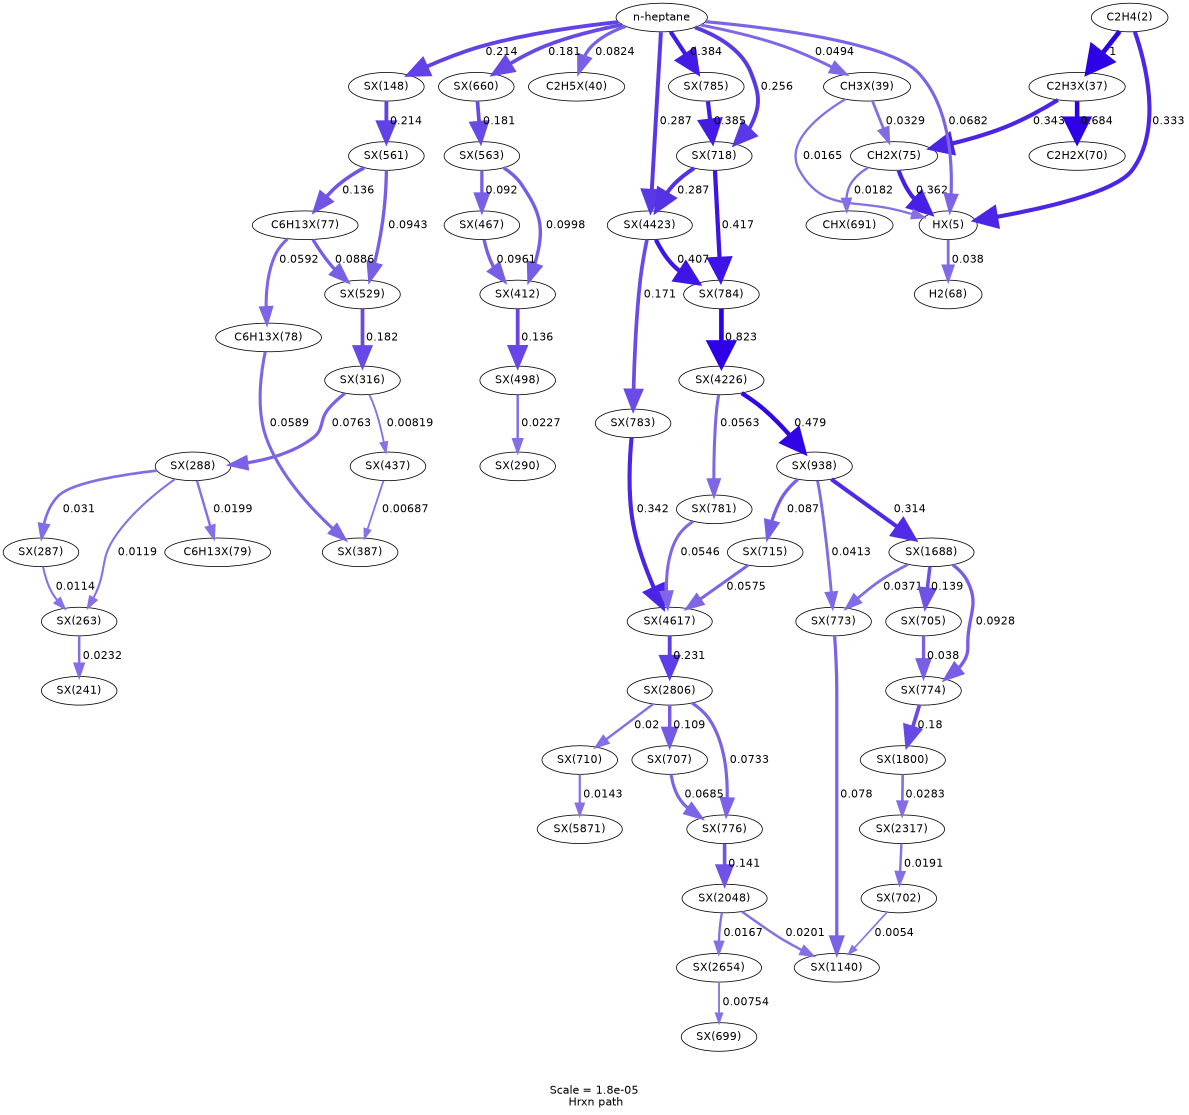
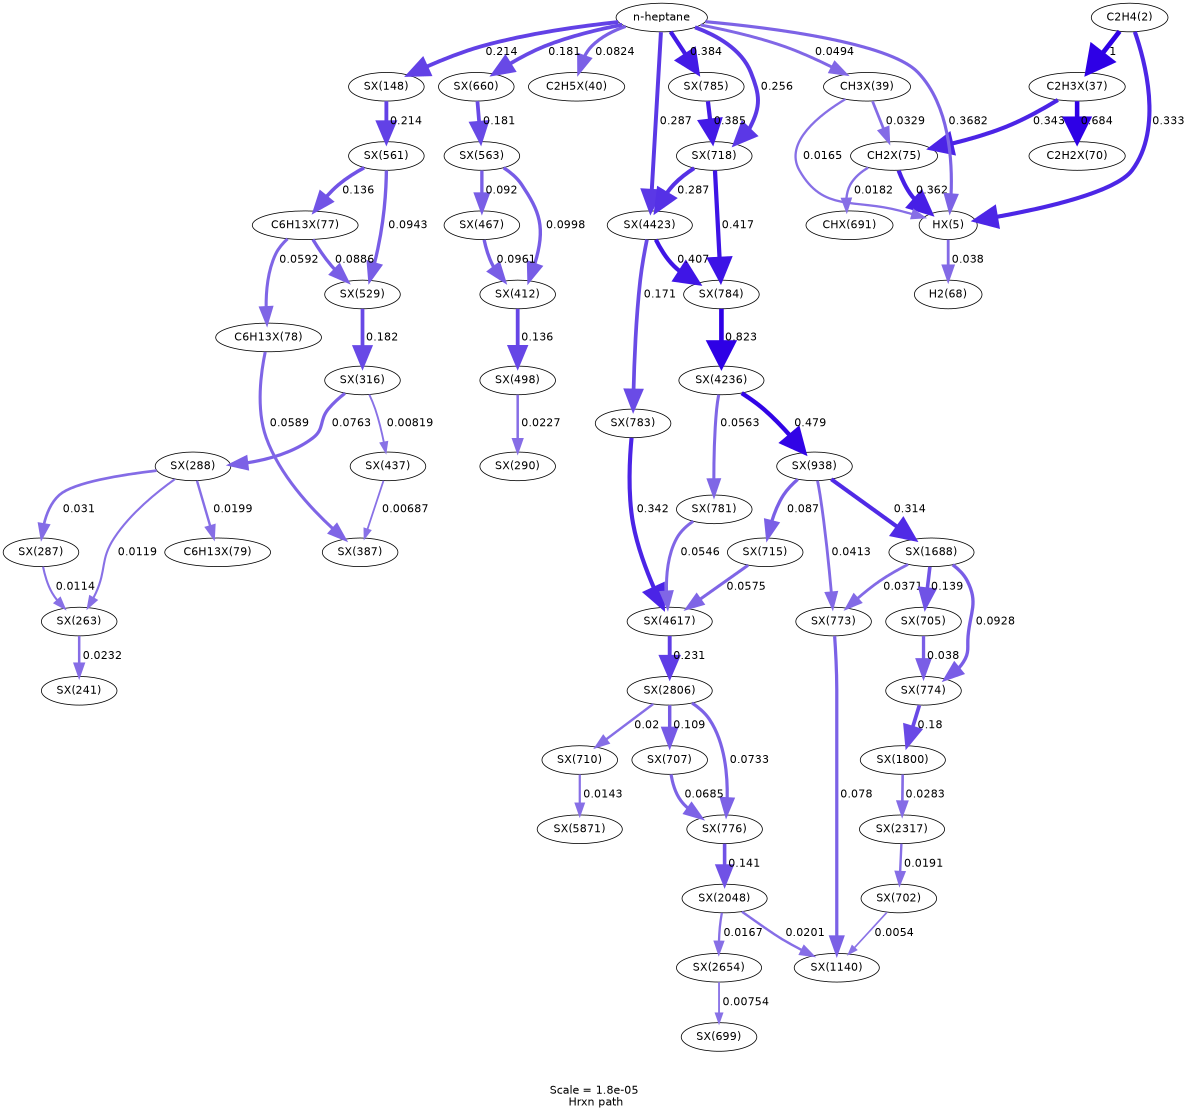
(967, 121) -> (967, 121)
(721, 380) -> (721, 380)
